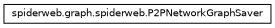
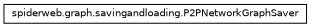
(137, 14) -> (155, 14)
